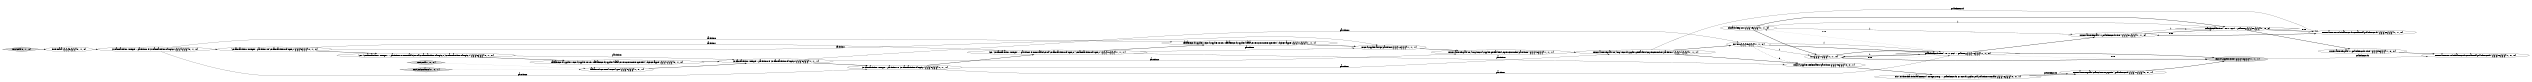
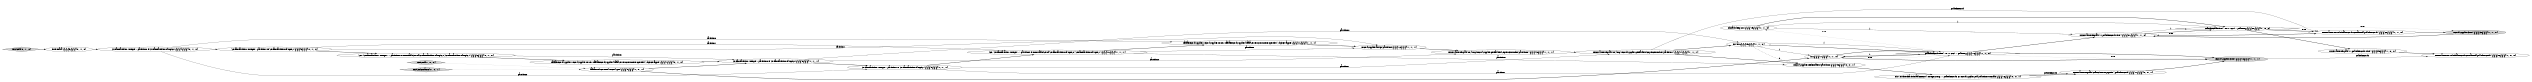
none -> (2475, 32)
(1781, 42) -> (1224, 80)
